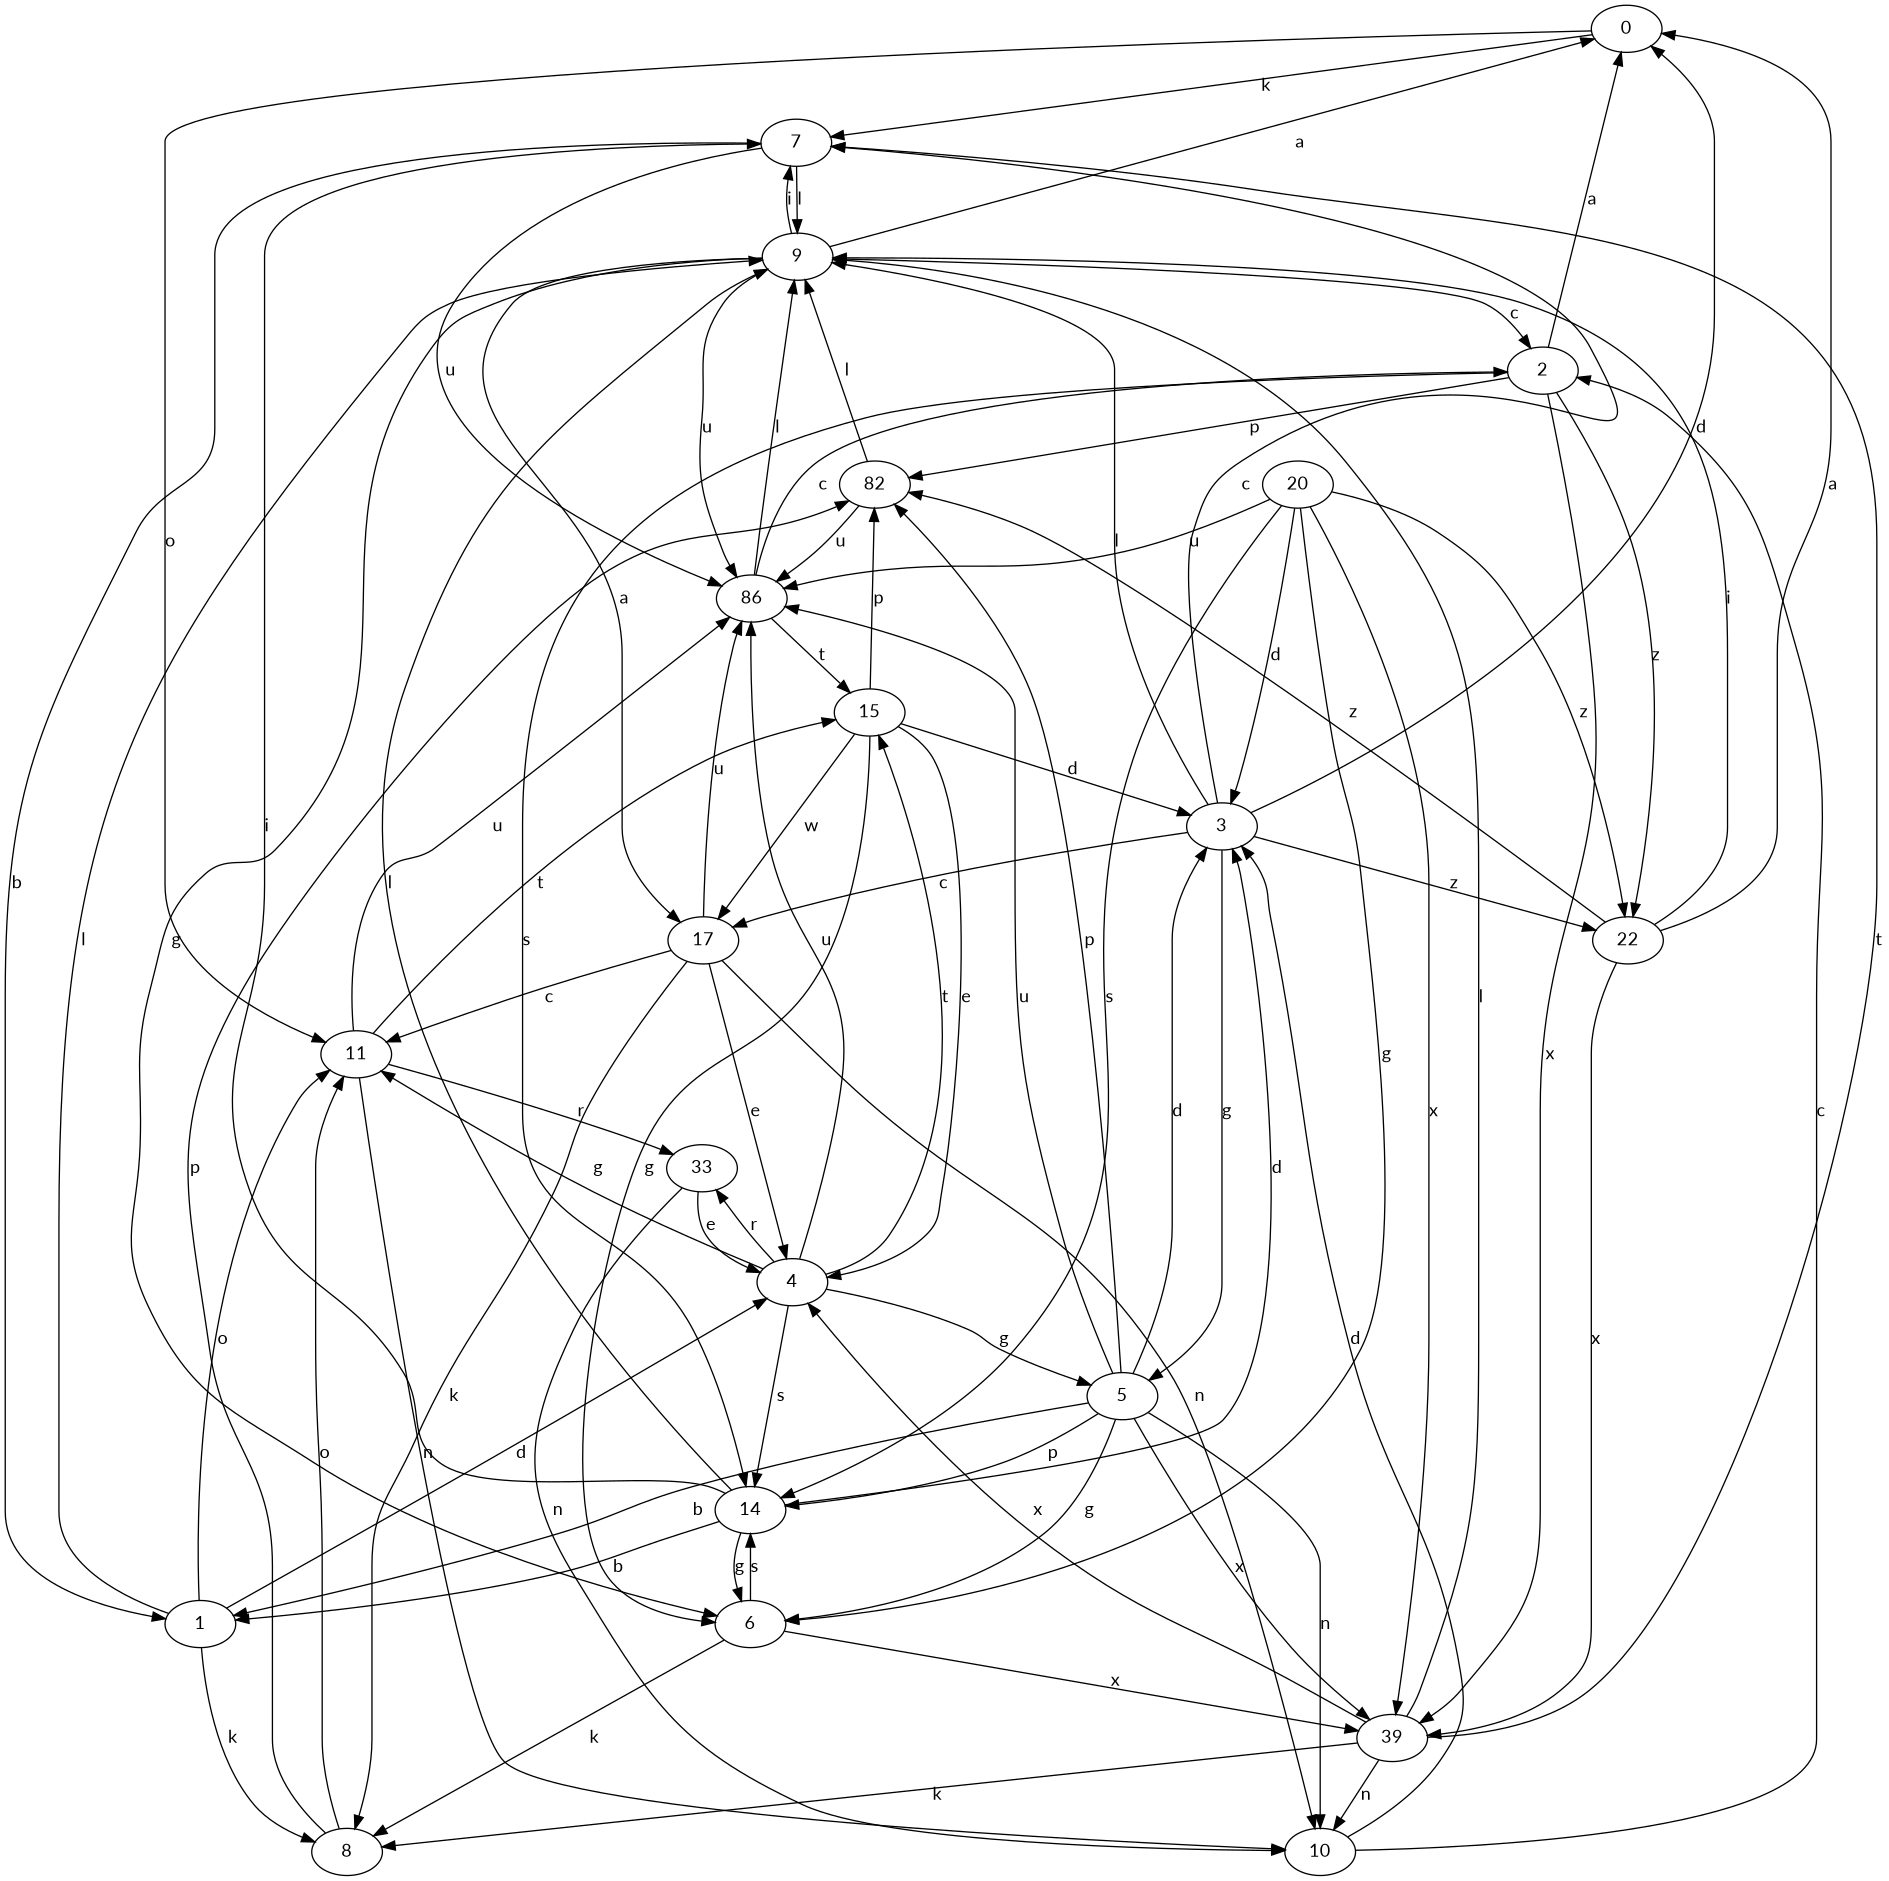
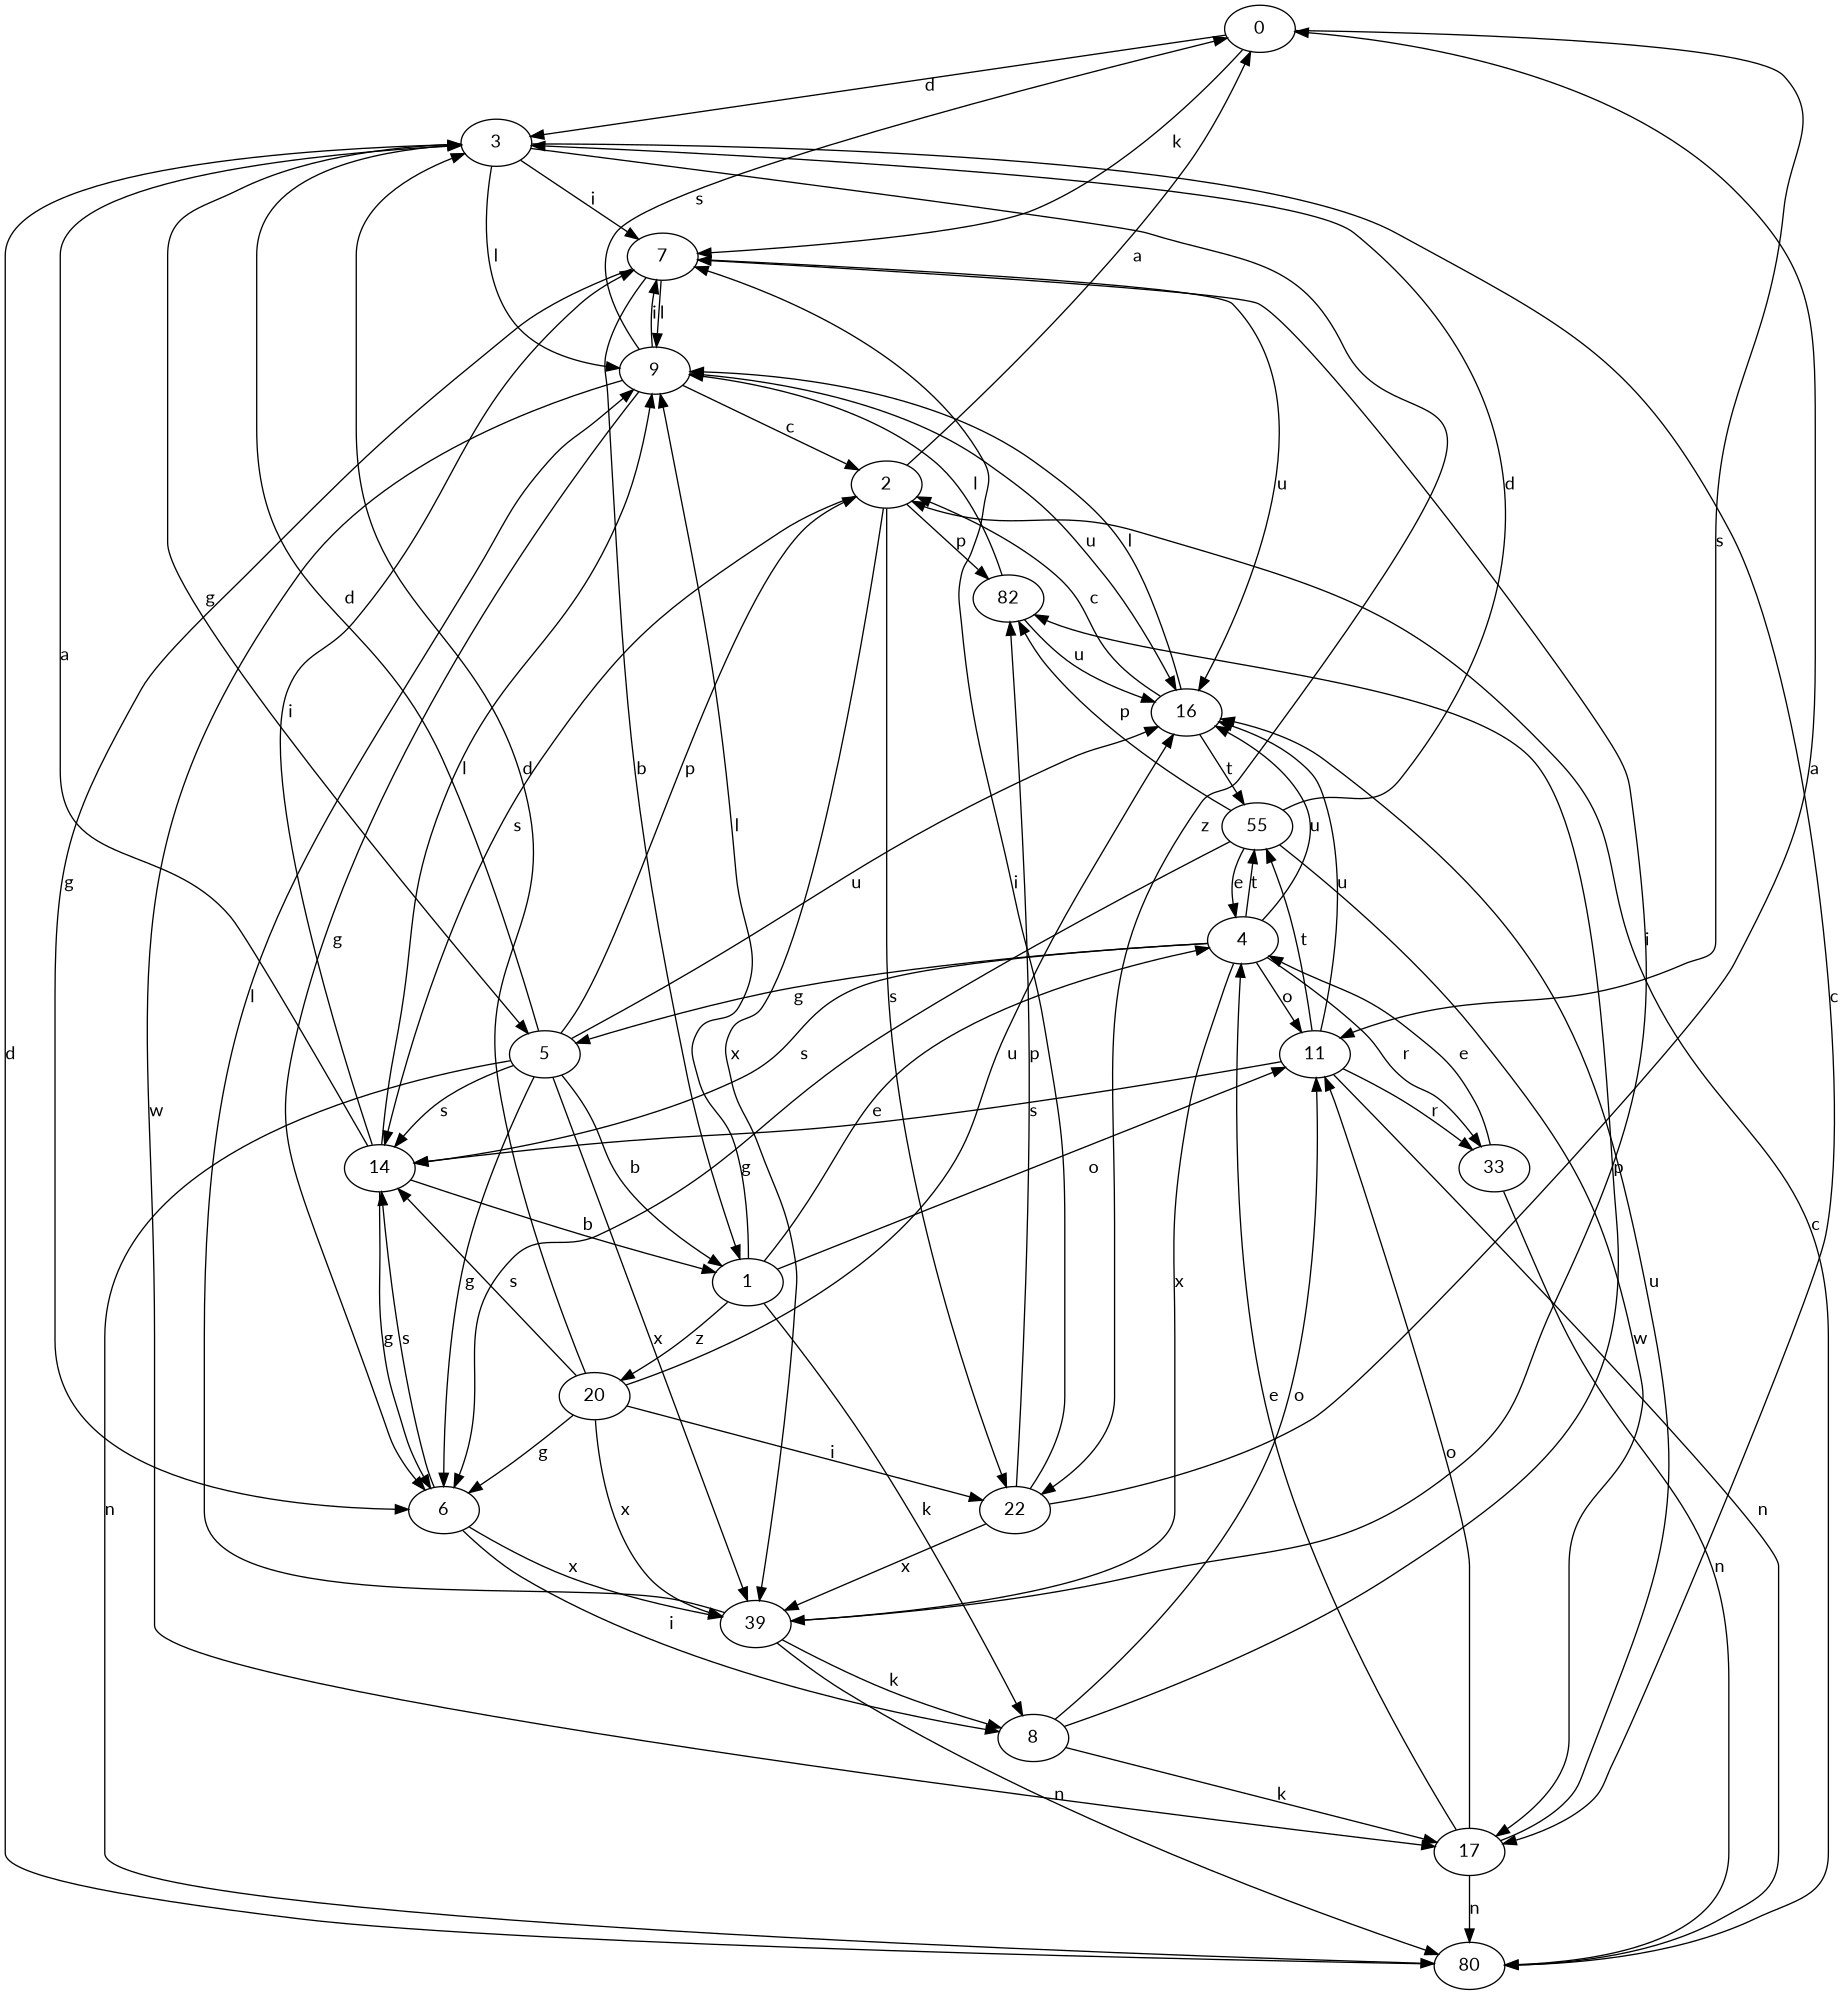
(1300, 143) -> (700, 200)
(1585, 330) -> (994, 807)
(1246, 485) -> (593, 200)
(1643, 517) -> (885, 85)
(171, 542) -> (1720, 542)
(624, 599) -> (157, 1111)
(752, 599) -> (1187, 712)
(1656, 656) -> (894, 997)
(870, 712) -> (1257, 826)
(1354, 712) -> (1035, 1054)
(1584, 712) -> (833, 1453)
none -> (61, 889)
(1078, 921) -> (686, 756)
(1879, 940) -> (1648, 940)
(549, 997) -> (1452, 1453)
none -> (877, 1122)
(599, 1168) -> (1288, 997)
(1277, 1168) -> (65, 656)
none -> (682, 1341)
(453, 1366) -> (1245, 1793)
(521, 1453) -> (878, 1111)
(1053, 1453) -> (445, 1111)
(1063, 1556) -> (1175, 1434)
(594, 1738) -> (672, 1624)
(1320, 1852) -> (1470, 1966)
